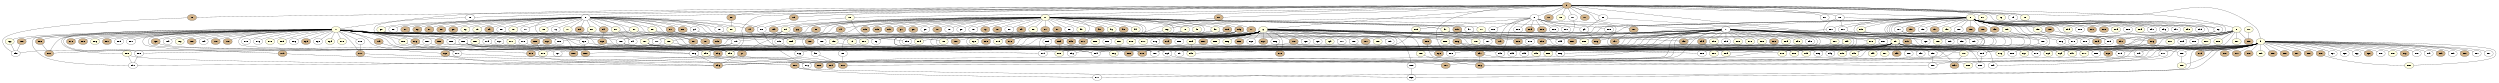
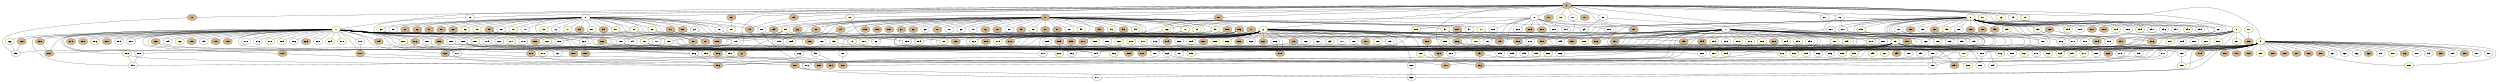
(1045, 18) -> (1045, 18)
(547, 42) -> (547, 42)
